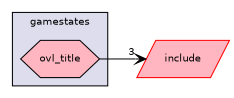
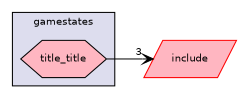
(60, 59) -> (64, 59)
